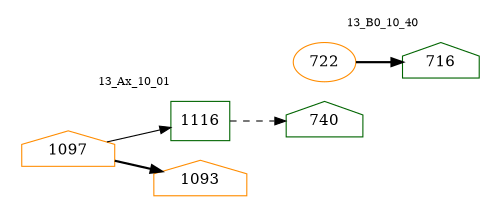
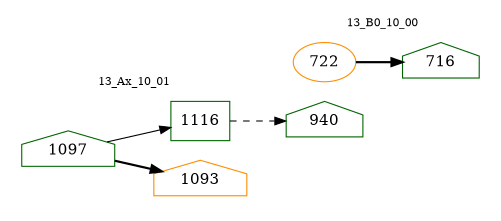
(383, 23) -> (383, 23)
(325, 121) -> (325, 121)
(68, 150) -> (68, 150)
